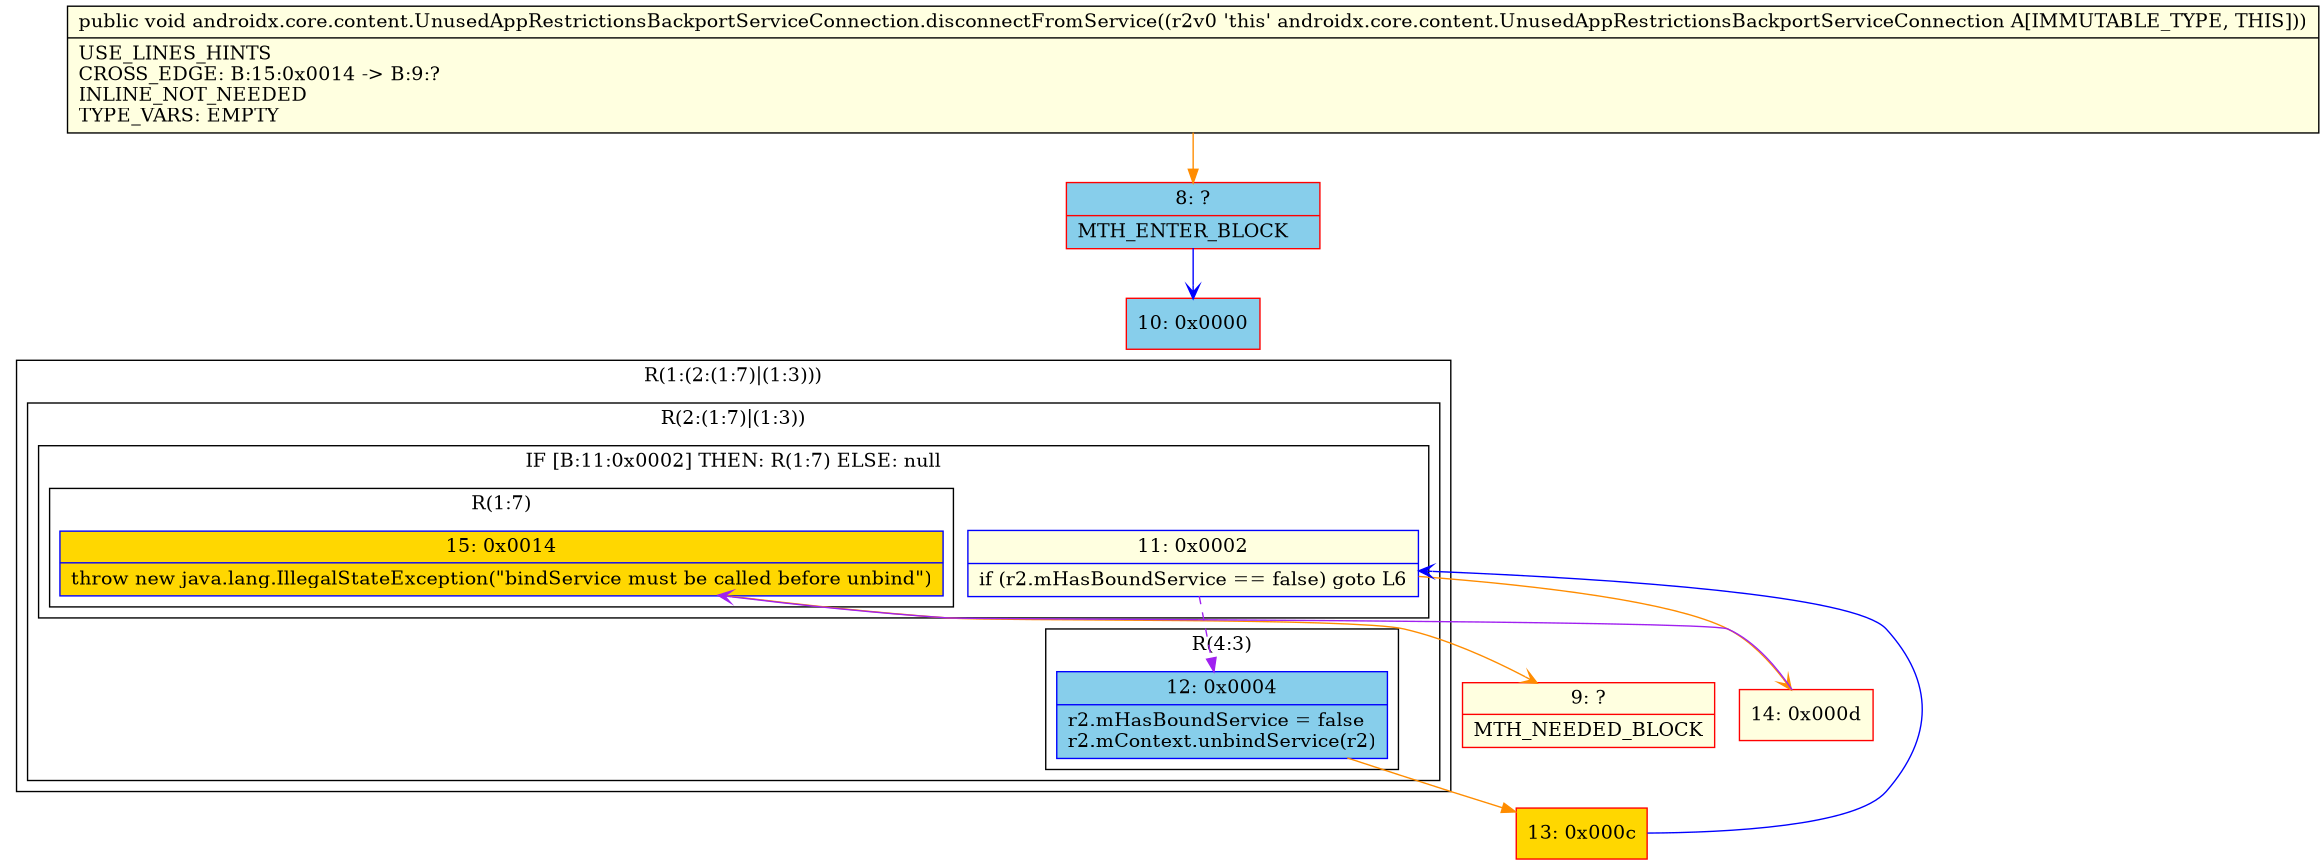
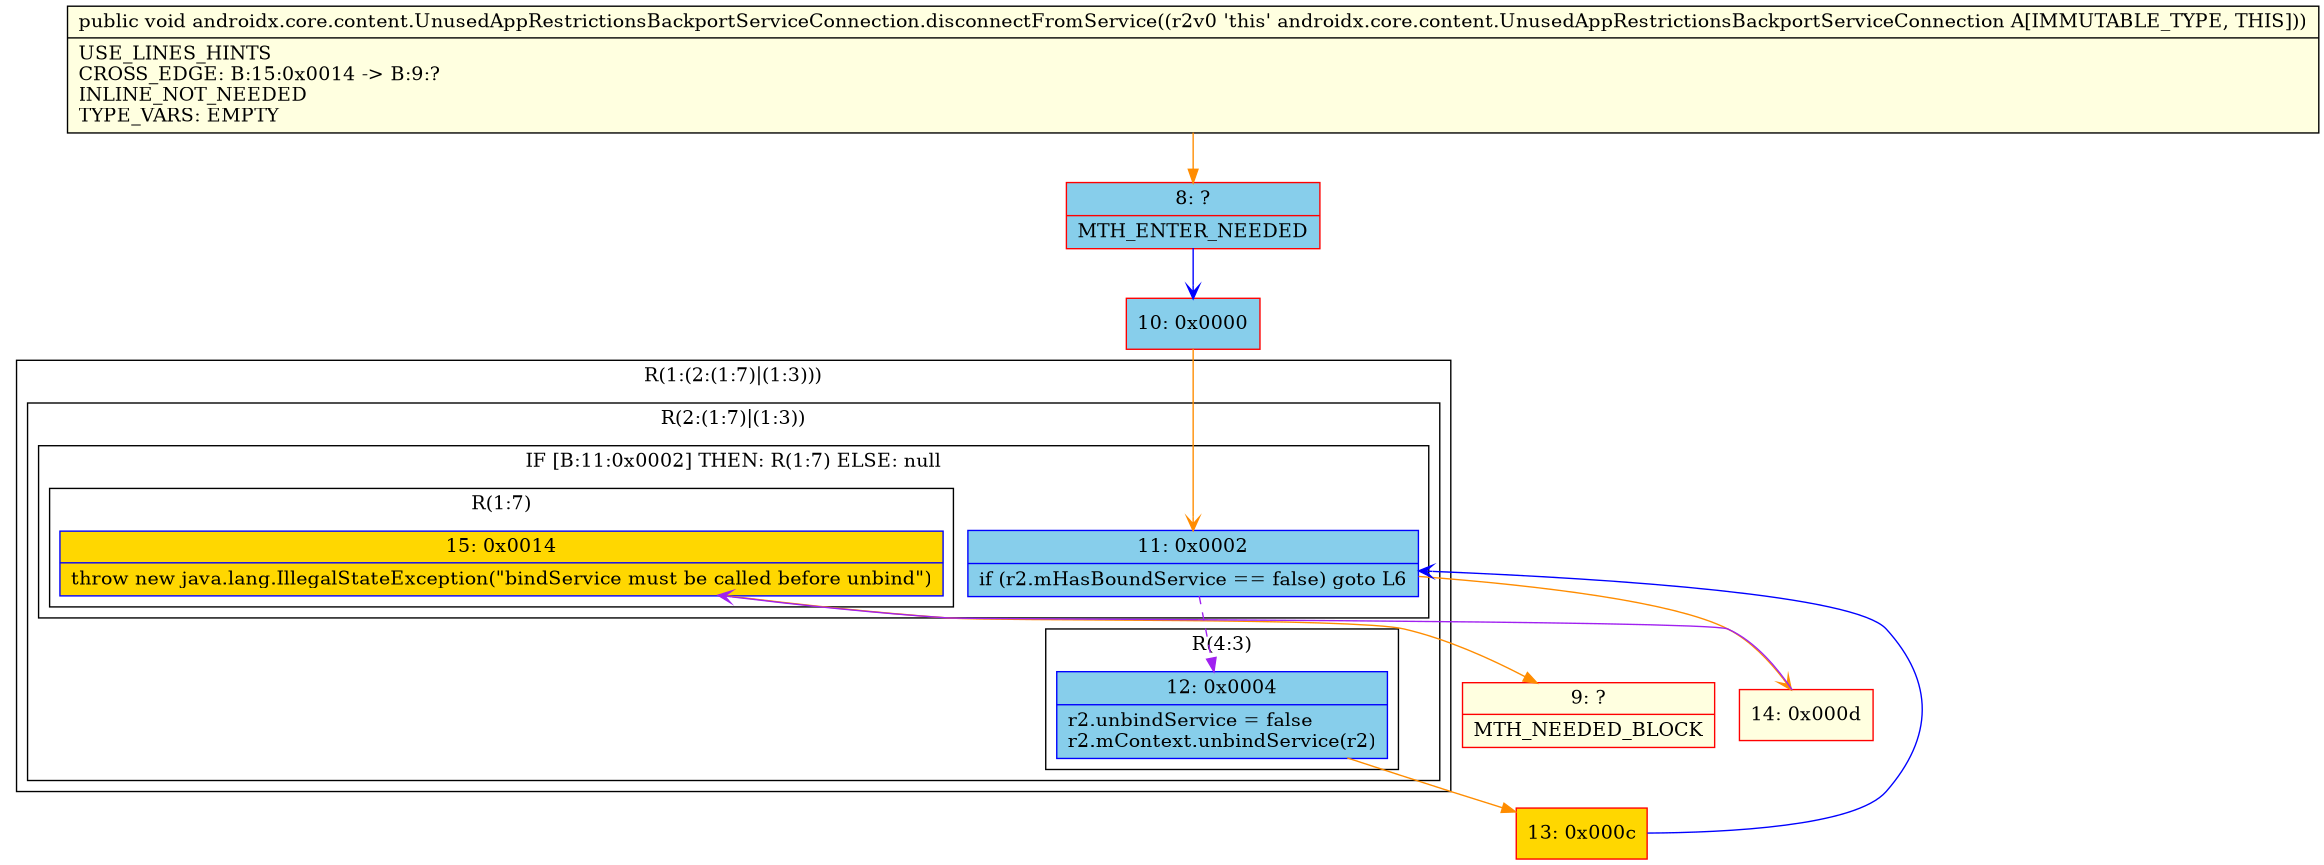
(1184, 231) -> (1193, 231)
none -> (1193, 433)
(1193, 564) -> (1193, 564)
(1128, 620) -> (1128, 620)
(1217, 721) -> (1190, 721)
